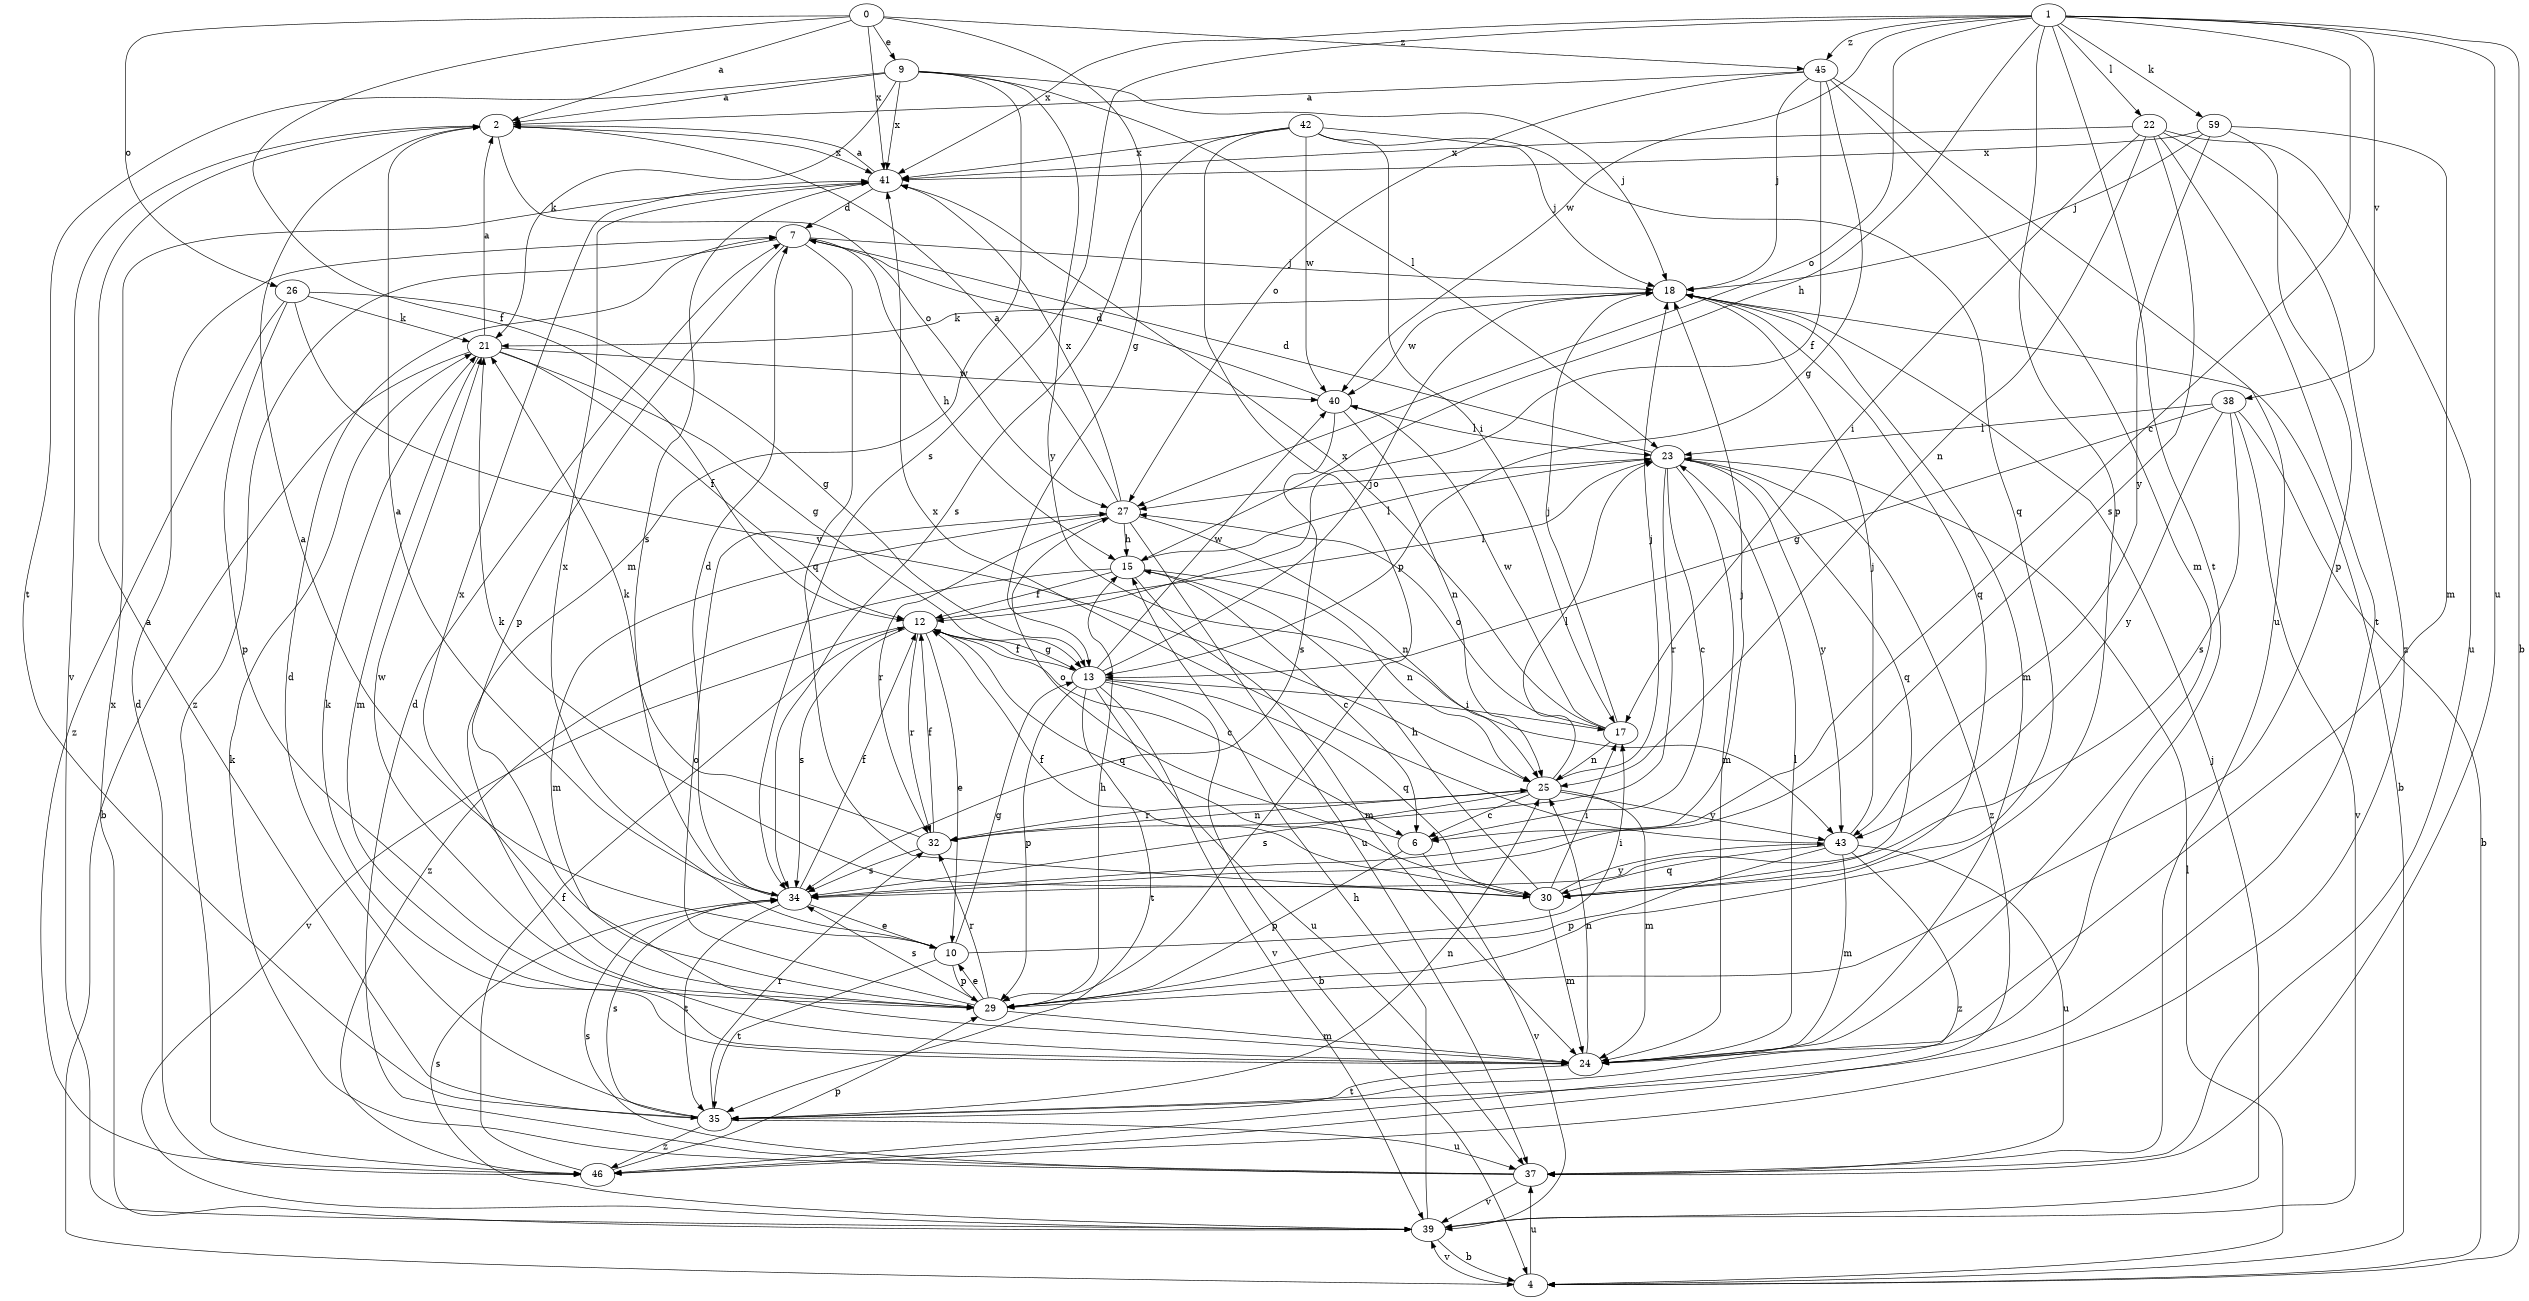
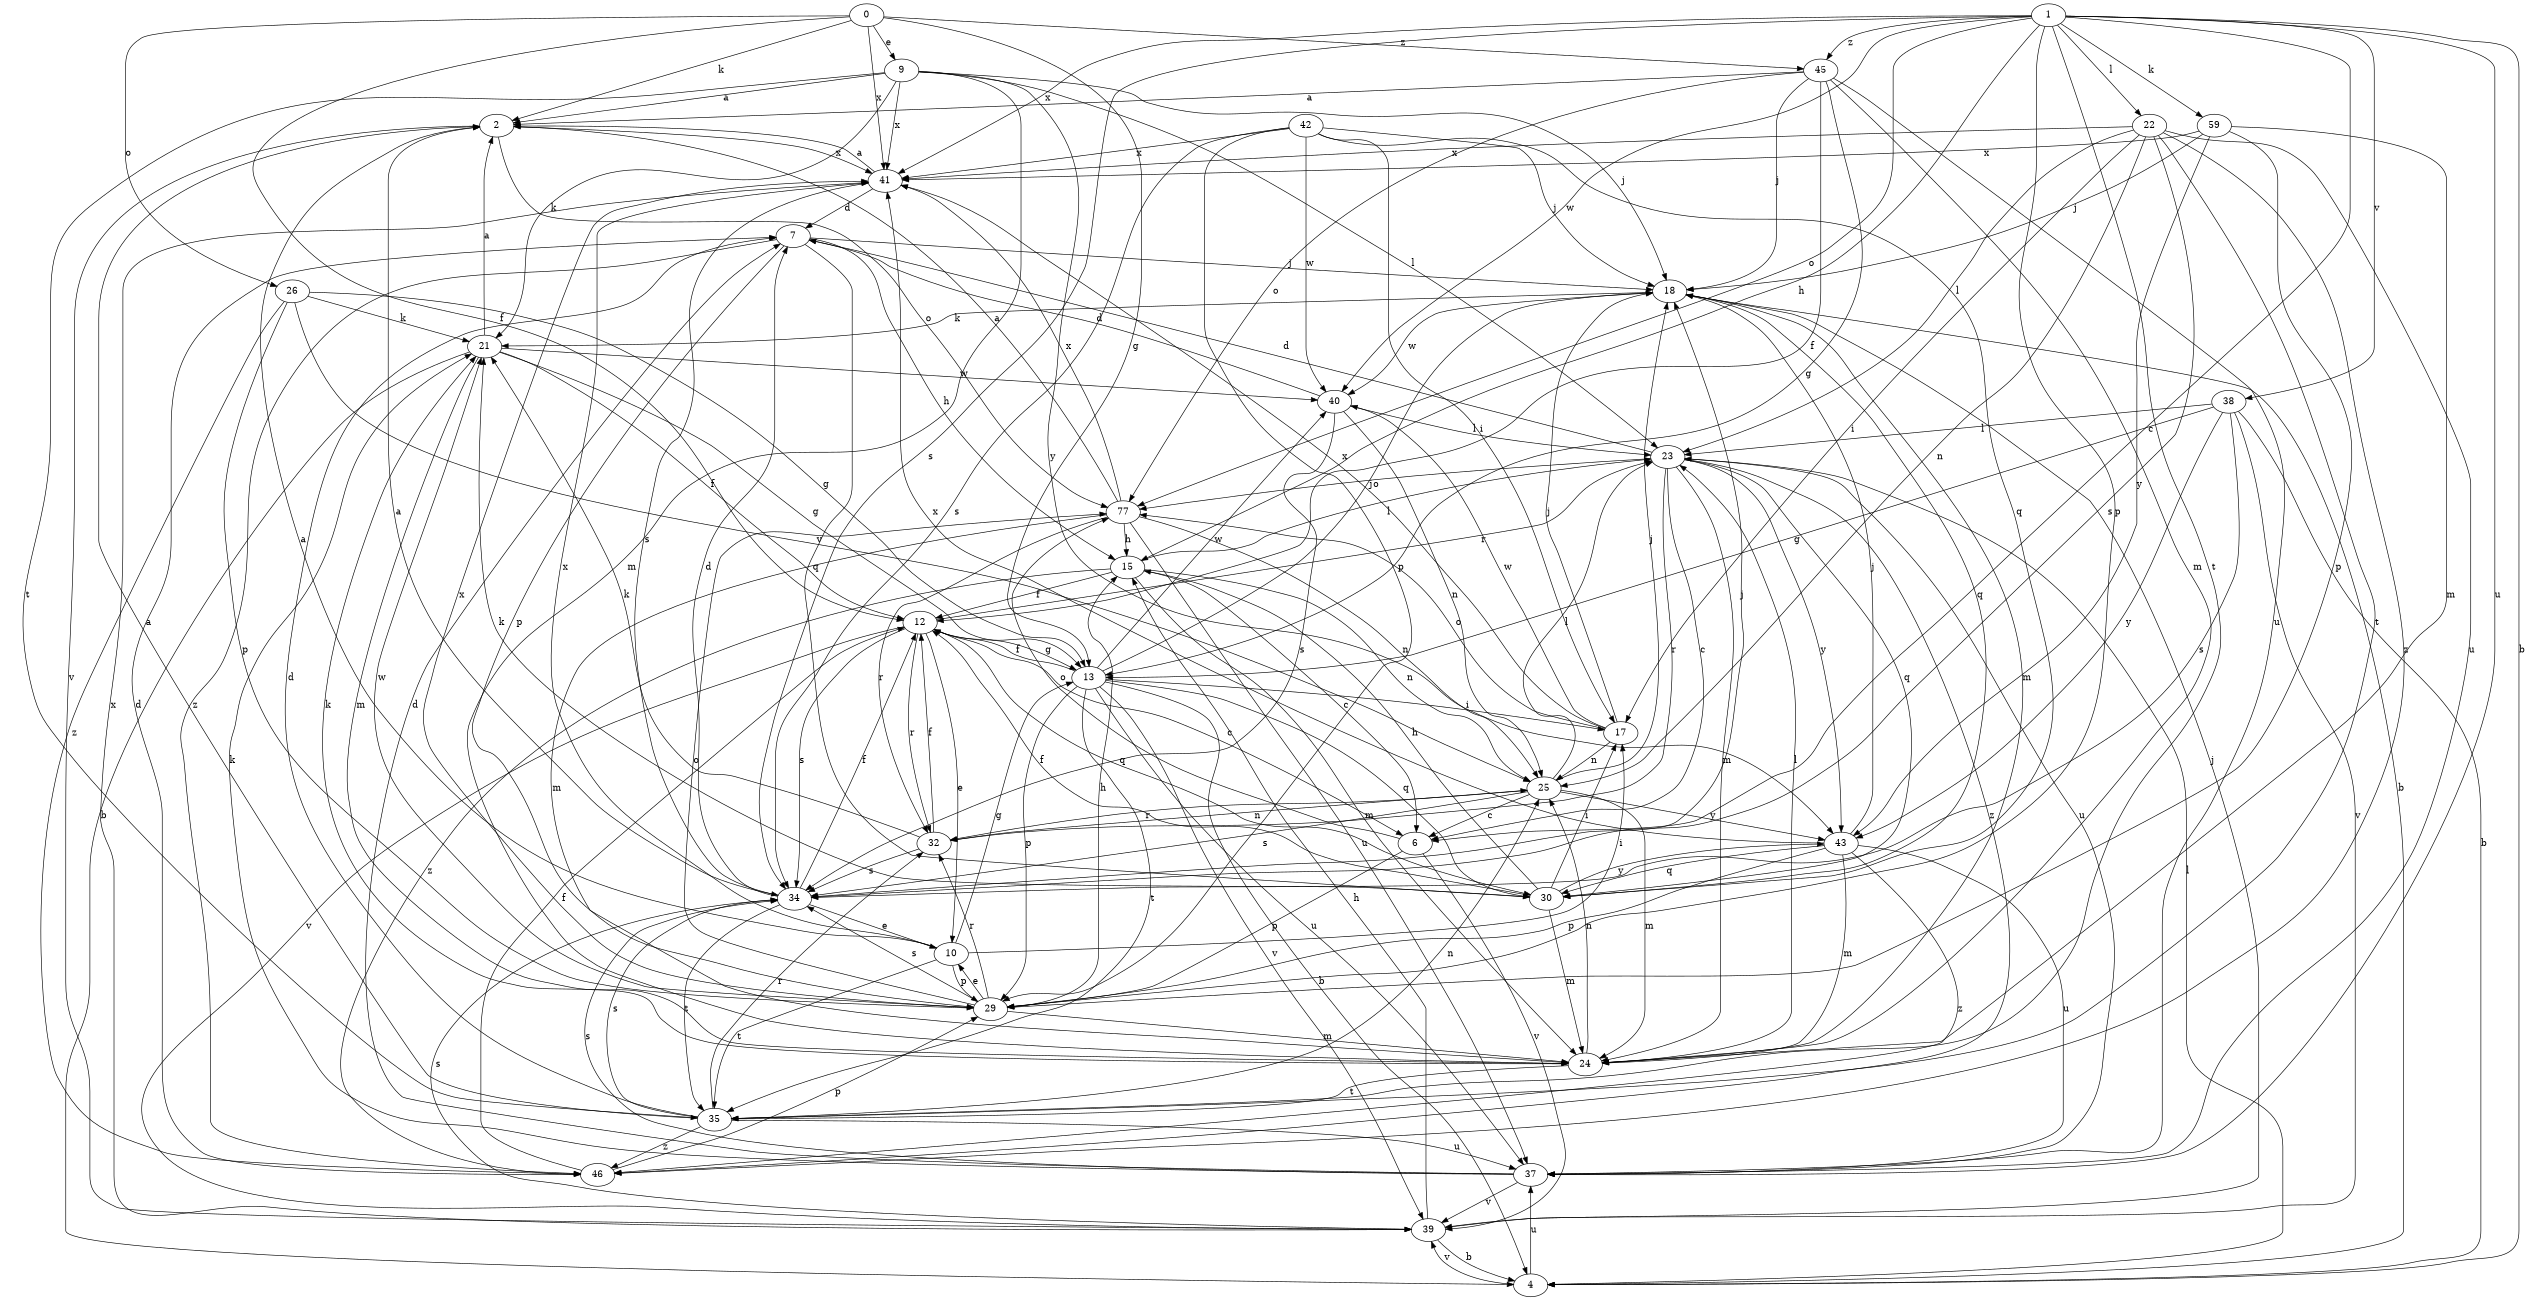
(721, 70) -> (721, 70)
none -> (1931, 315)
(1123, 512) -> (1123, 512)
(1483, 540) -> (1483, 540)
none -> (2114, 953)
